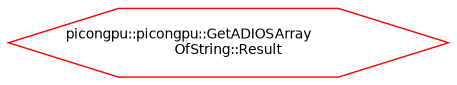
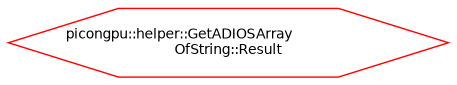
(228, 43) -> (228, 43)
